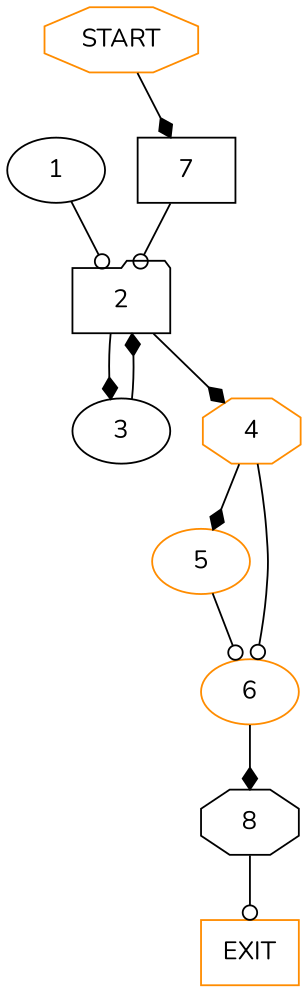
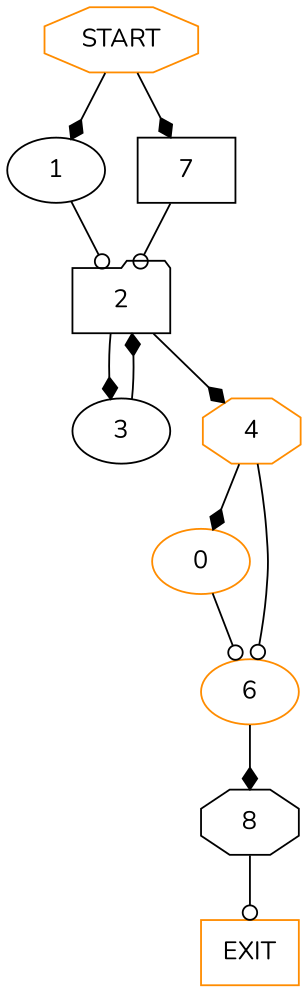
none -> (93, 96)
(201, 561) -> (201, 561)
